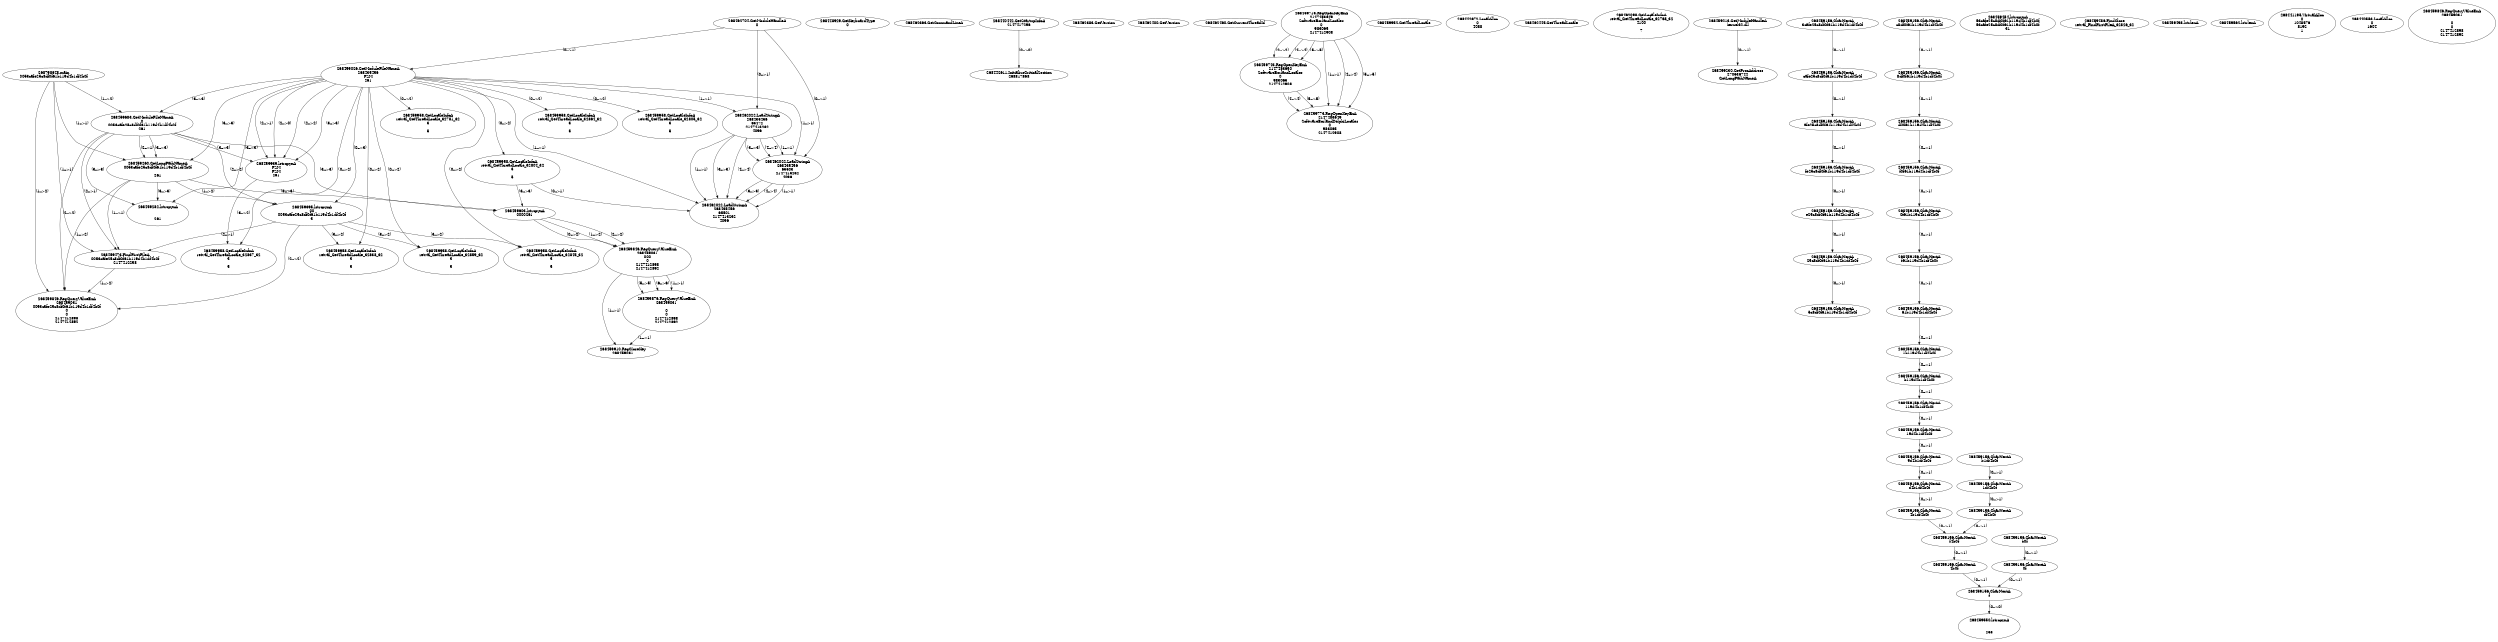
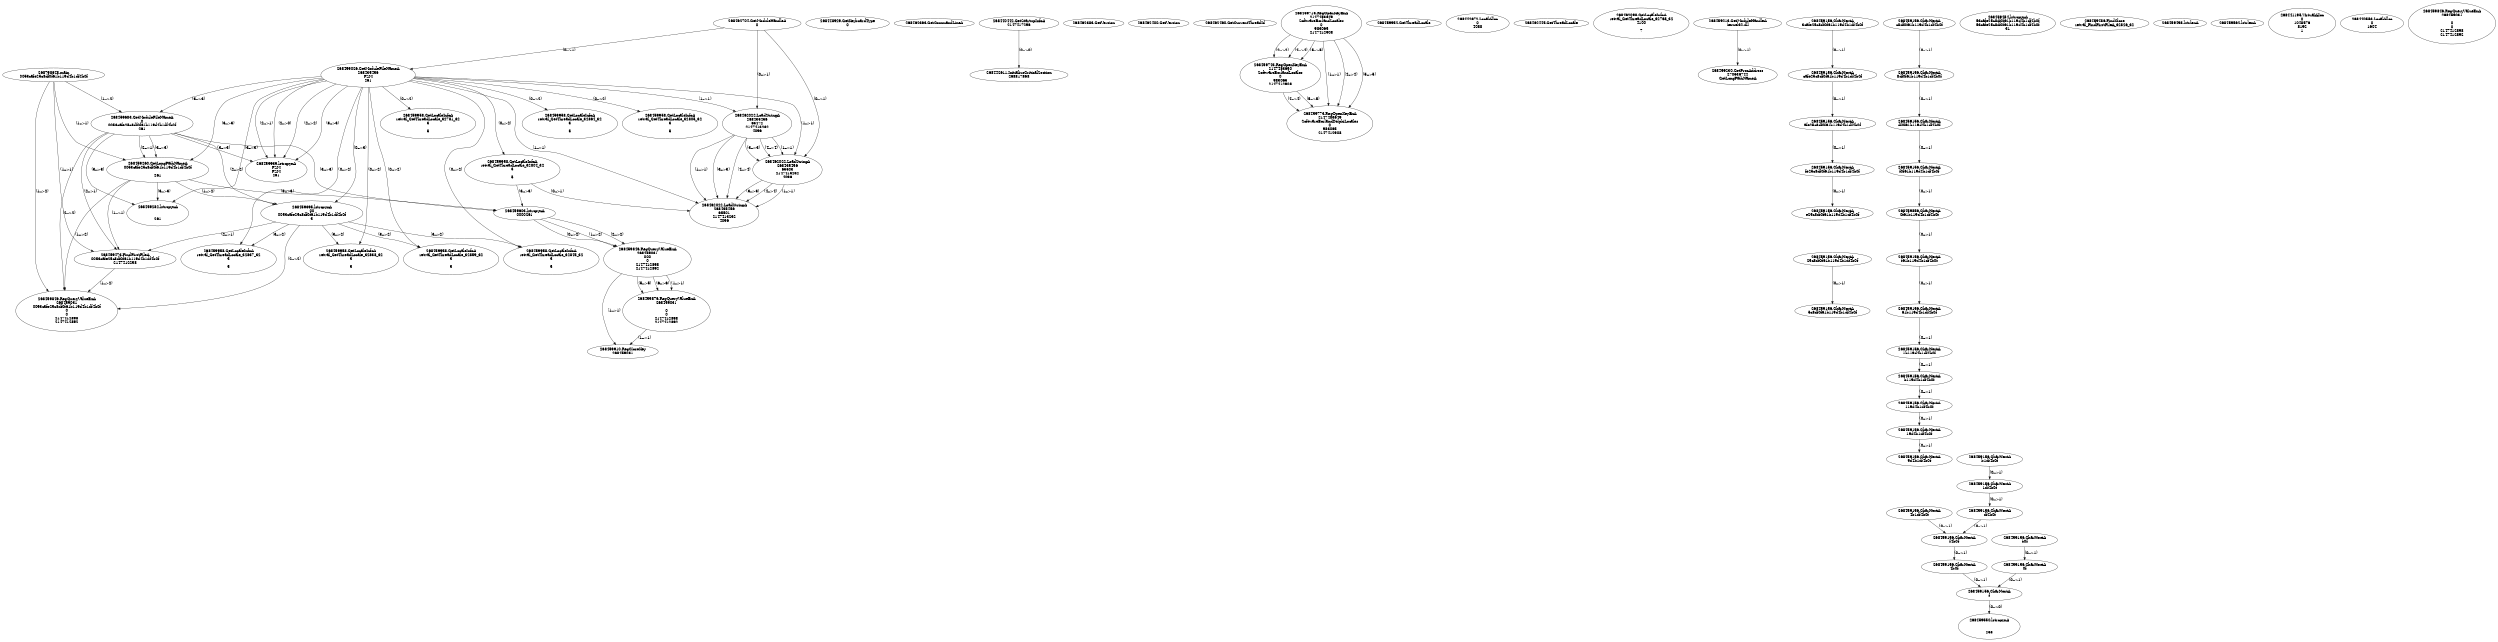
(233, 206) -> (271, 234)
(1919, 213) -> (1919, 213)
(1832, 235) -> none
(1919, 486) -> none
